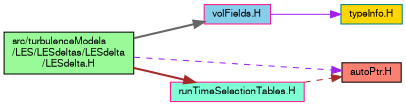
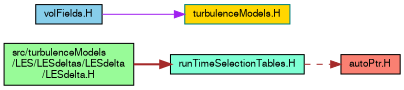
(237, 14) -> (69, 14)
(372, 14) -> (237, 14)
(164, 31) -> none
(233, 64) -> none
(237, 92) -> (237, 64)
